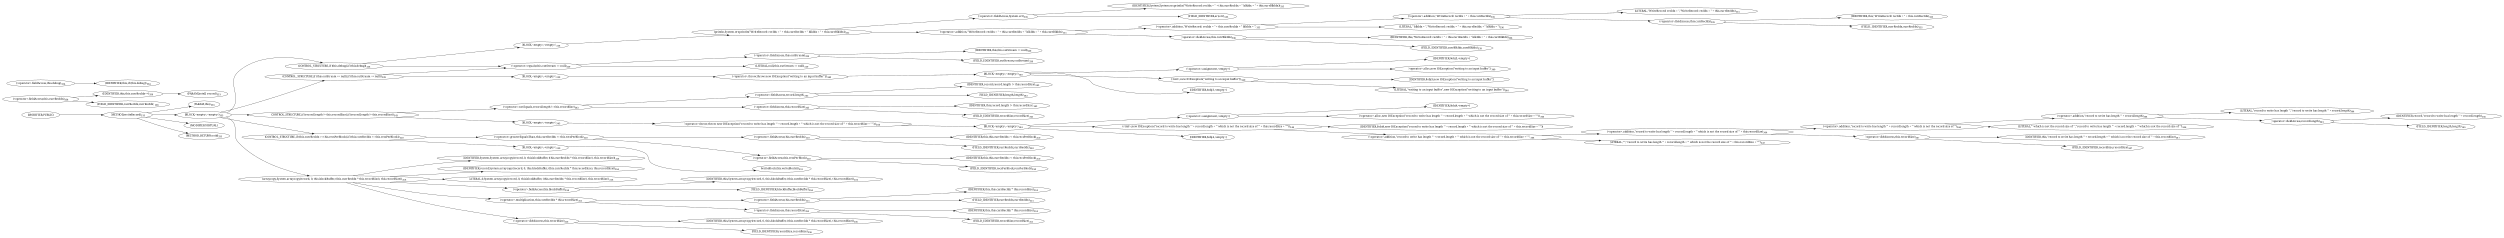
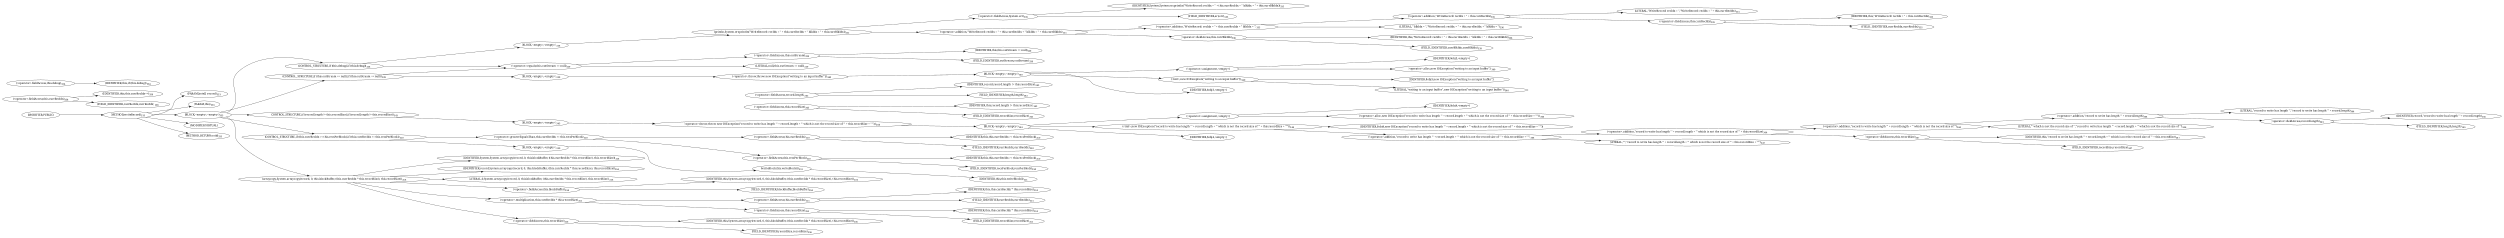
(171, 94) -> (172, 108)
(541, 107) -> none
none -> (1003, 179)
